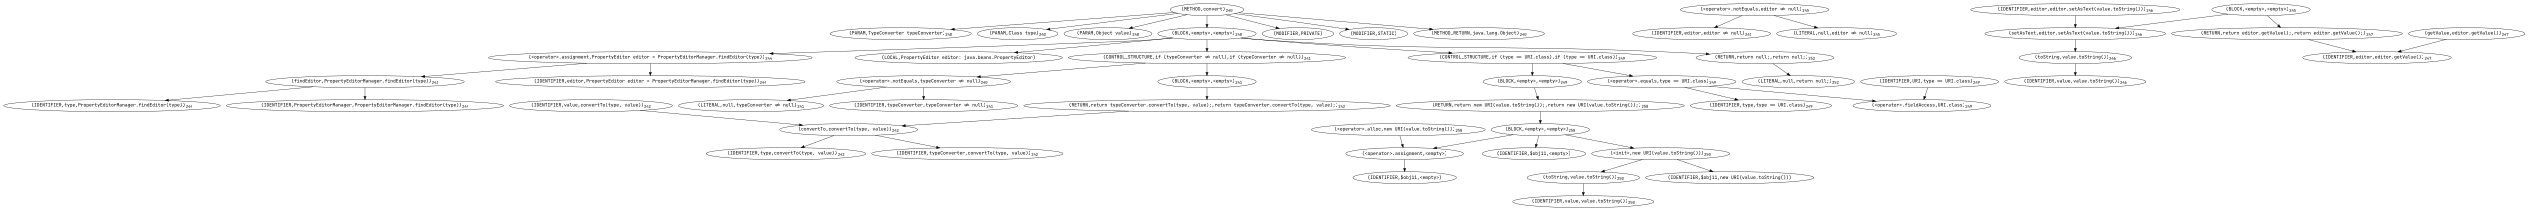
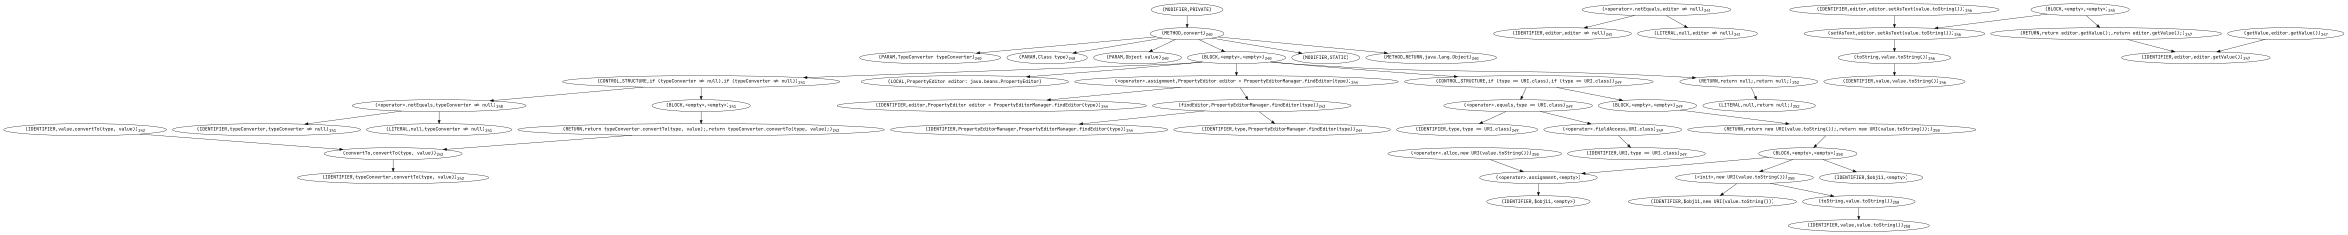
(1251, 21) -> (1187, 20)
(1926, 92) -> (1623, 140)
(786, 154) -> none
